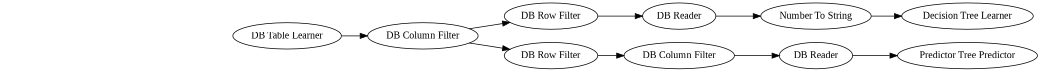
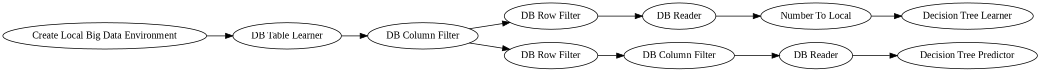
(816, 16) -> (816, 16)
none -> (105, 36)
(967, 56) -> (967, 56)
